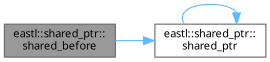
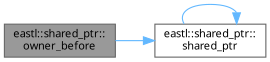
(60, 41) -> (60, 41)
